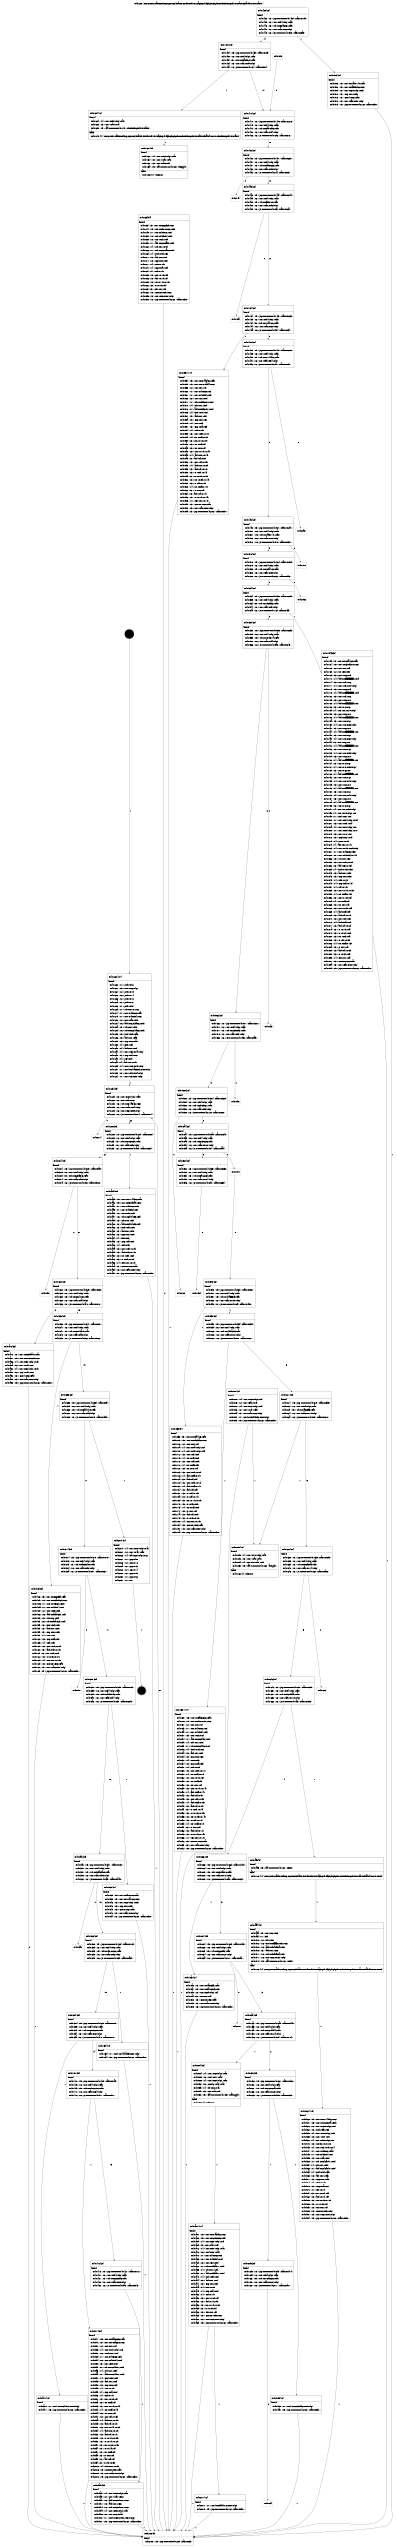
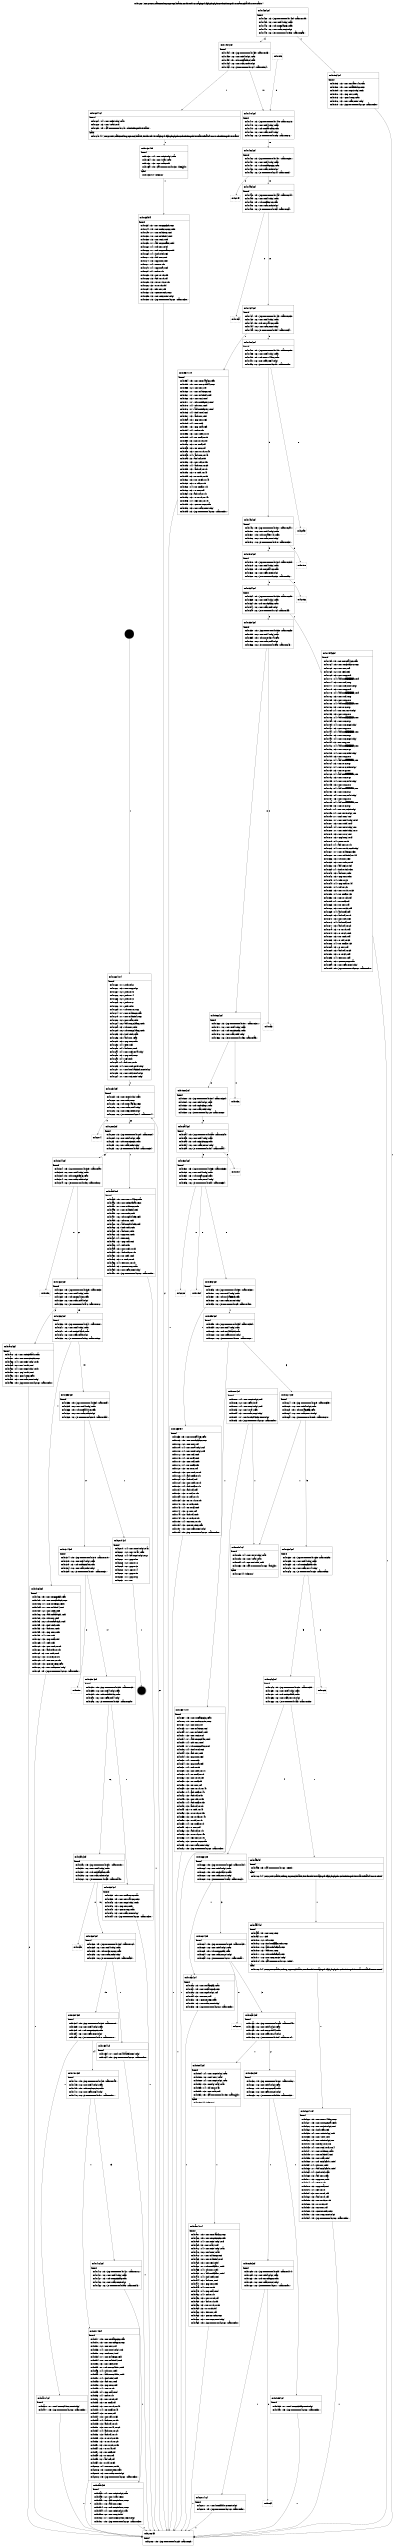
none -> (164, 196)
(174, 1202) -> (185, 1237)
(233, 1227) -> (216, 1232)
(215, 2410) -> (243, 2391)
